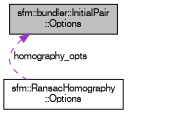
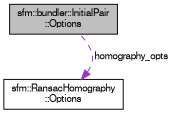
(10, 62) -> (92, 52)
